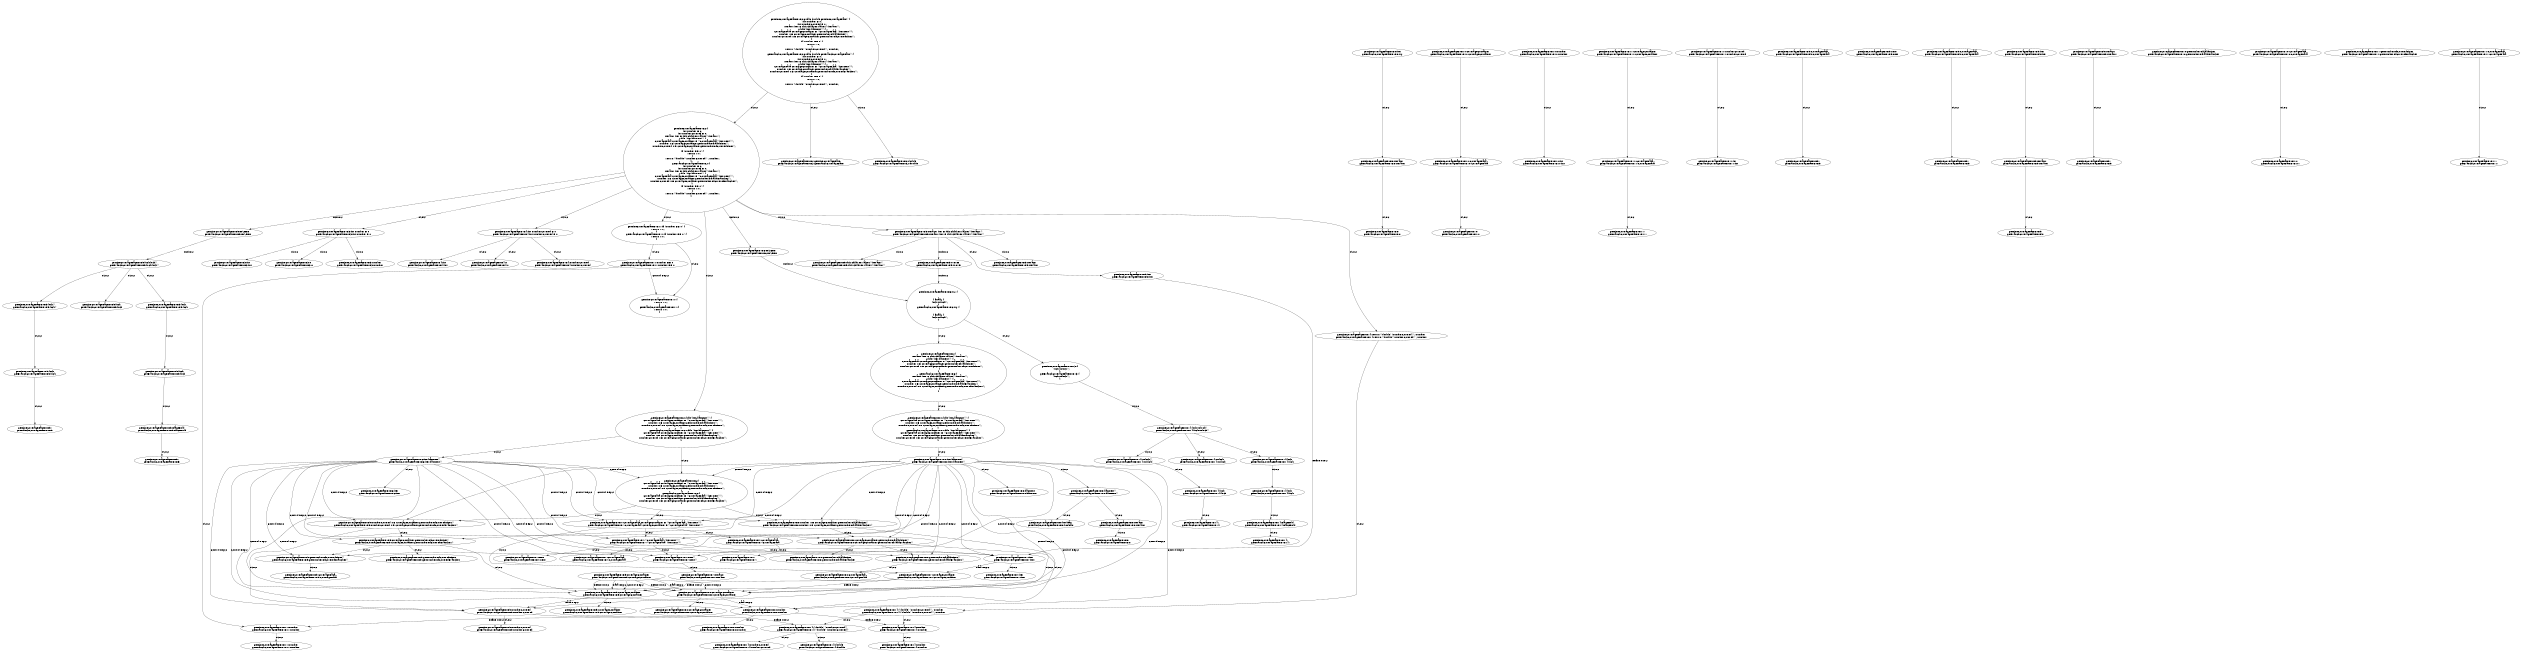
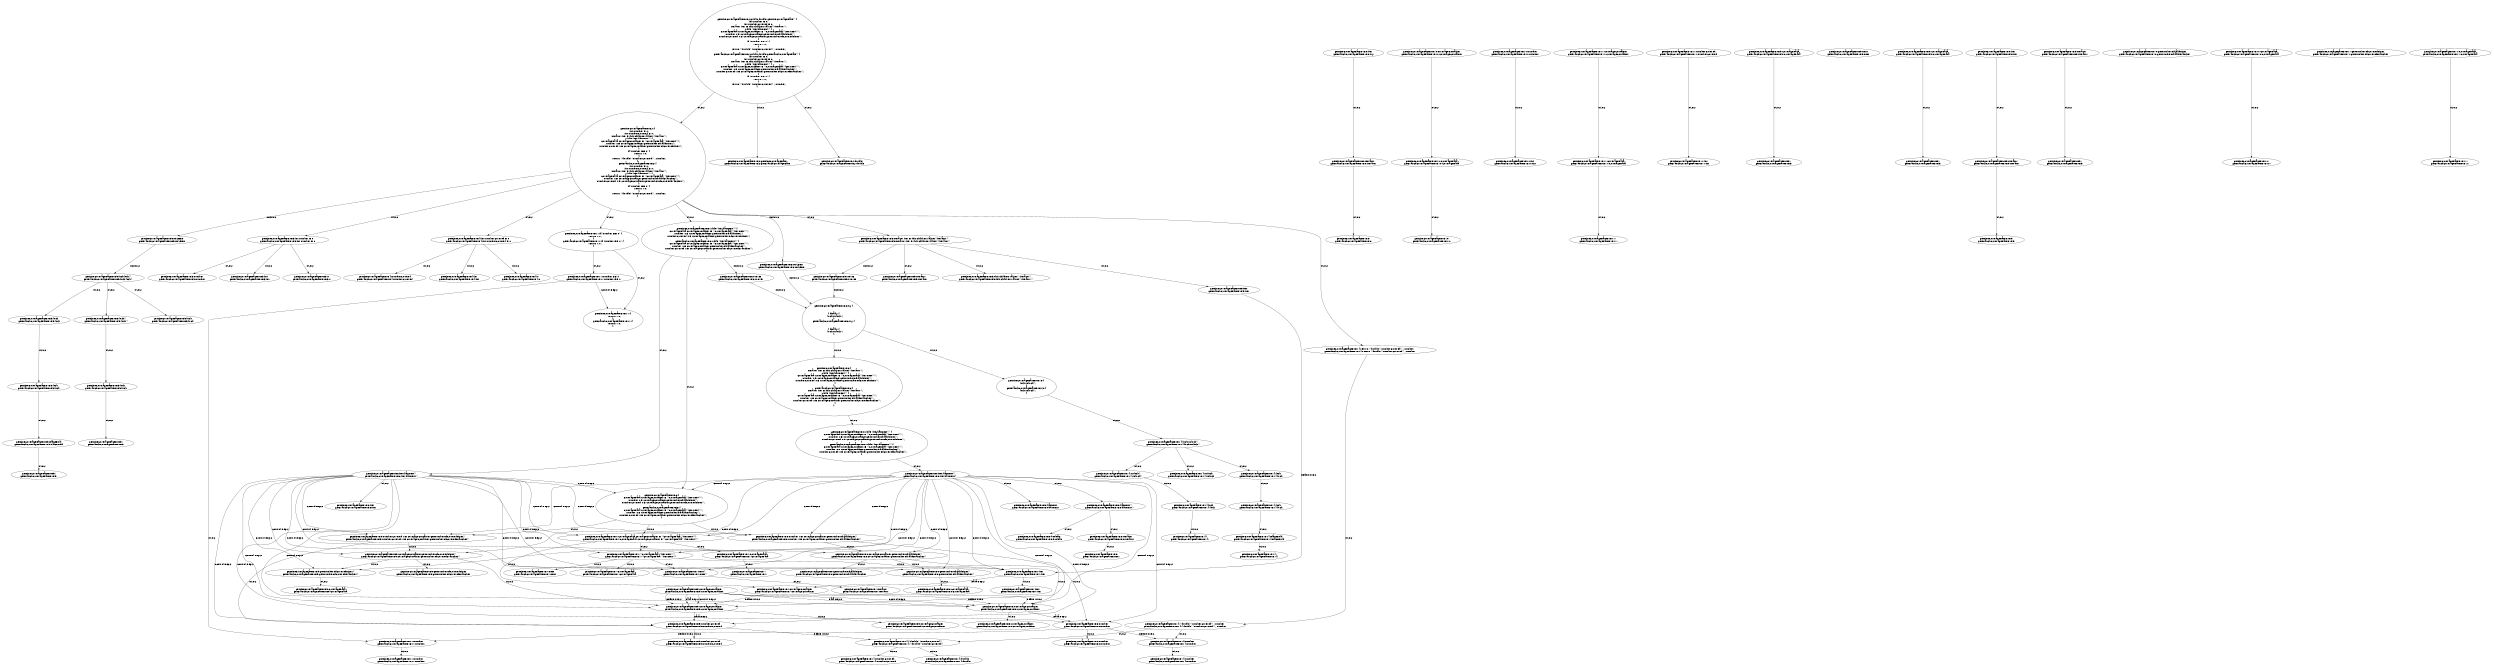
none -> (741, 278)
